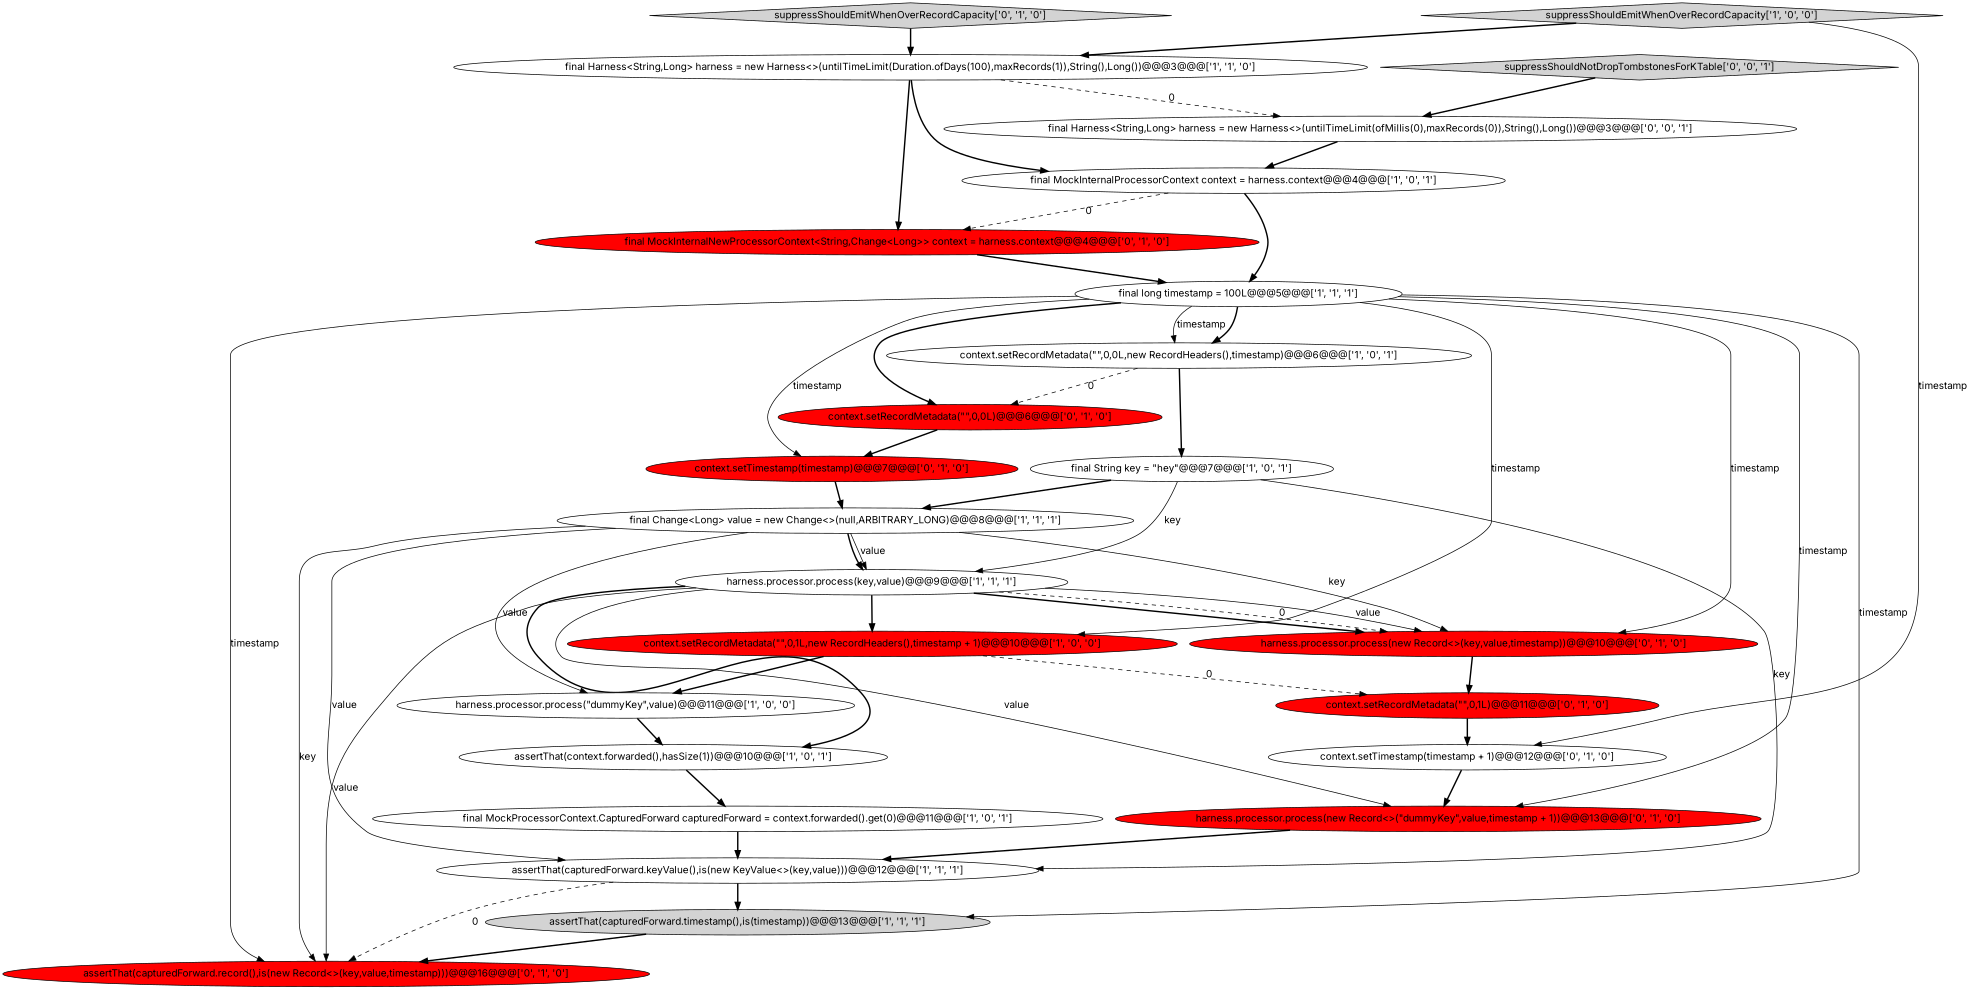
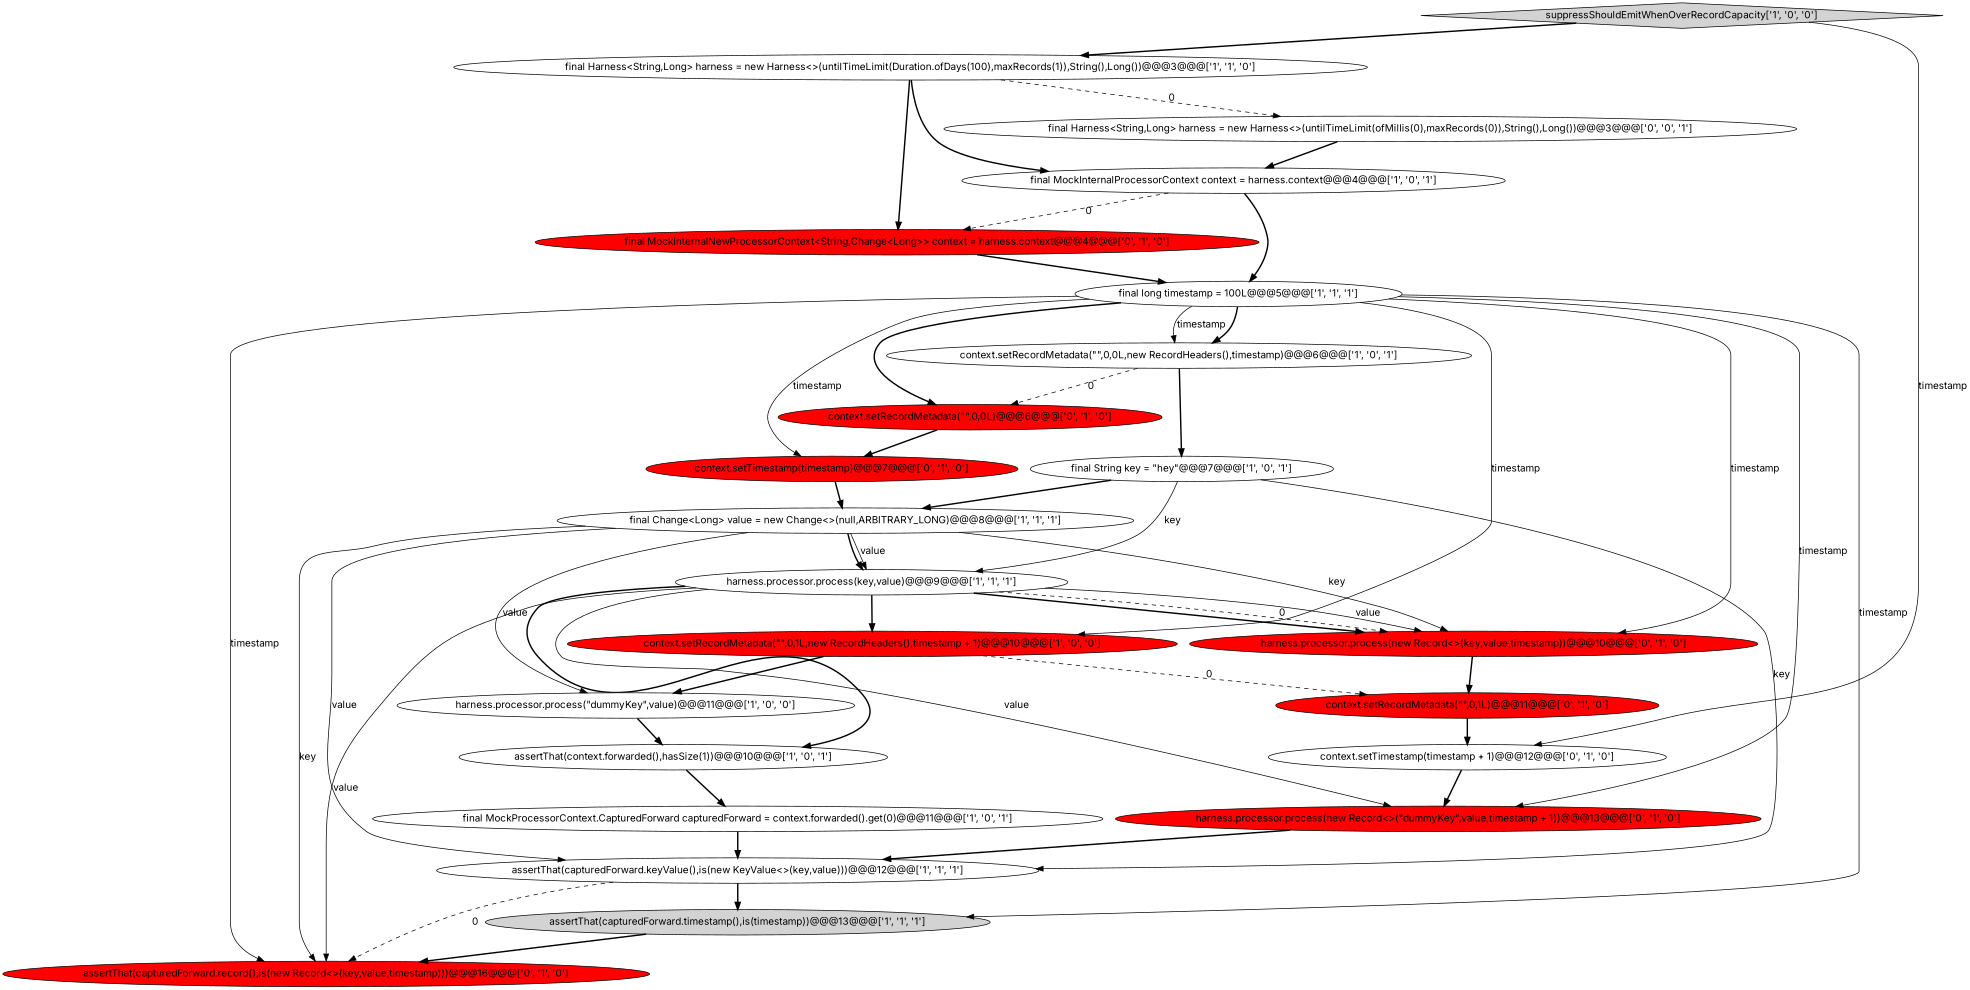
(911, 16) -> none
(1639, 67) -> none
